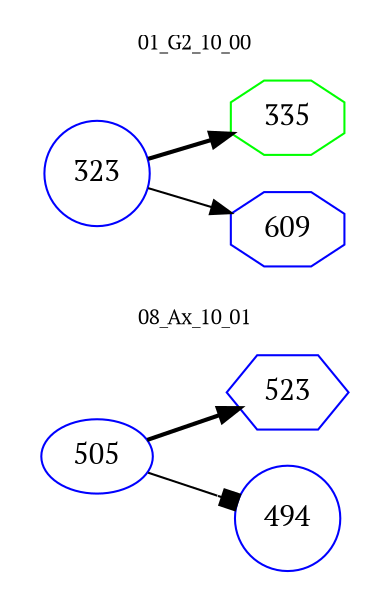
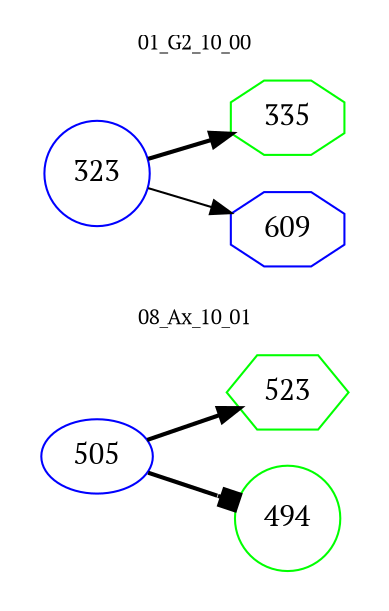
(288, 392) -> (288, 392)
(183, 484) -> (183, 484)
(288, 518) -> (288, 518)
